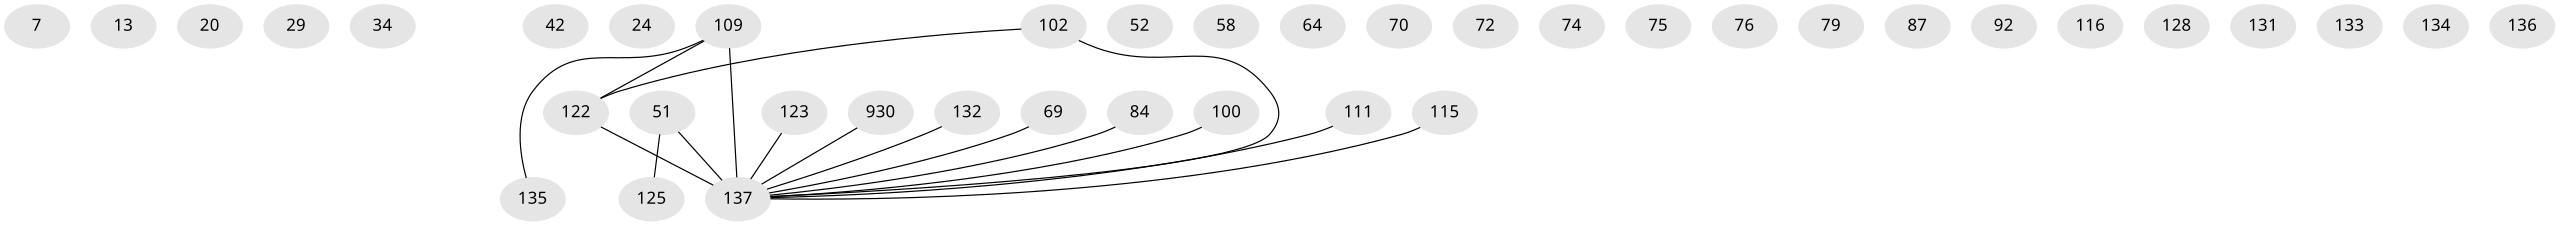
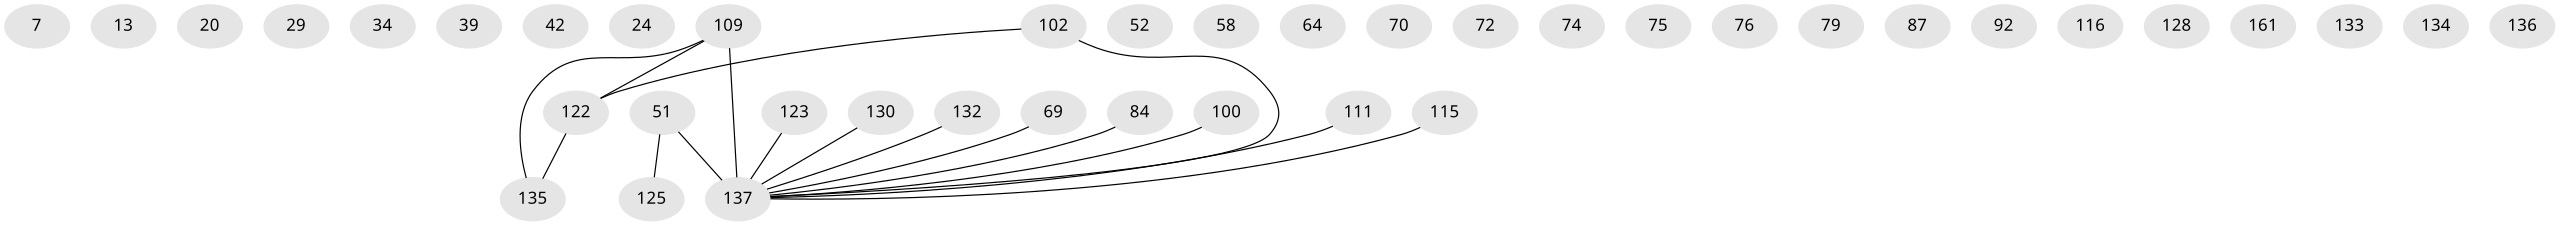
none -> (469, 26)
(2263, 26) -> (2263, 26)
(881, 113) -> (881, 113)
(649, 152) -> (554, 156)
